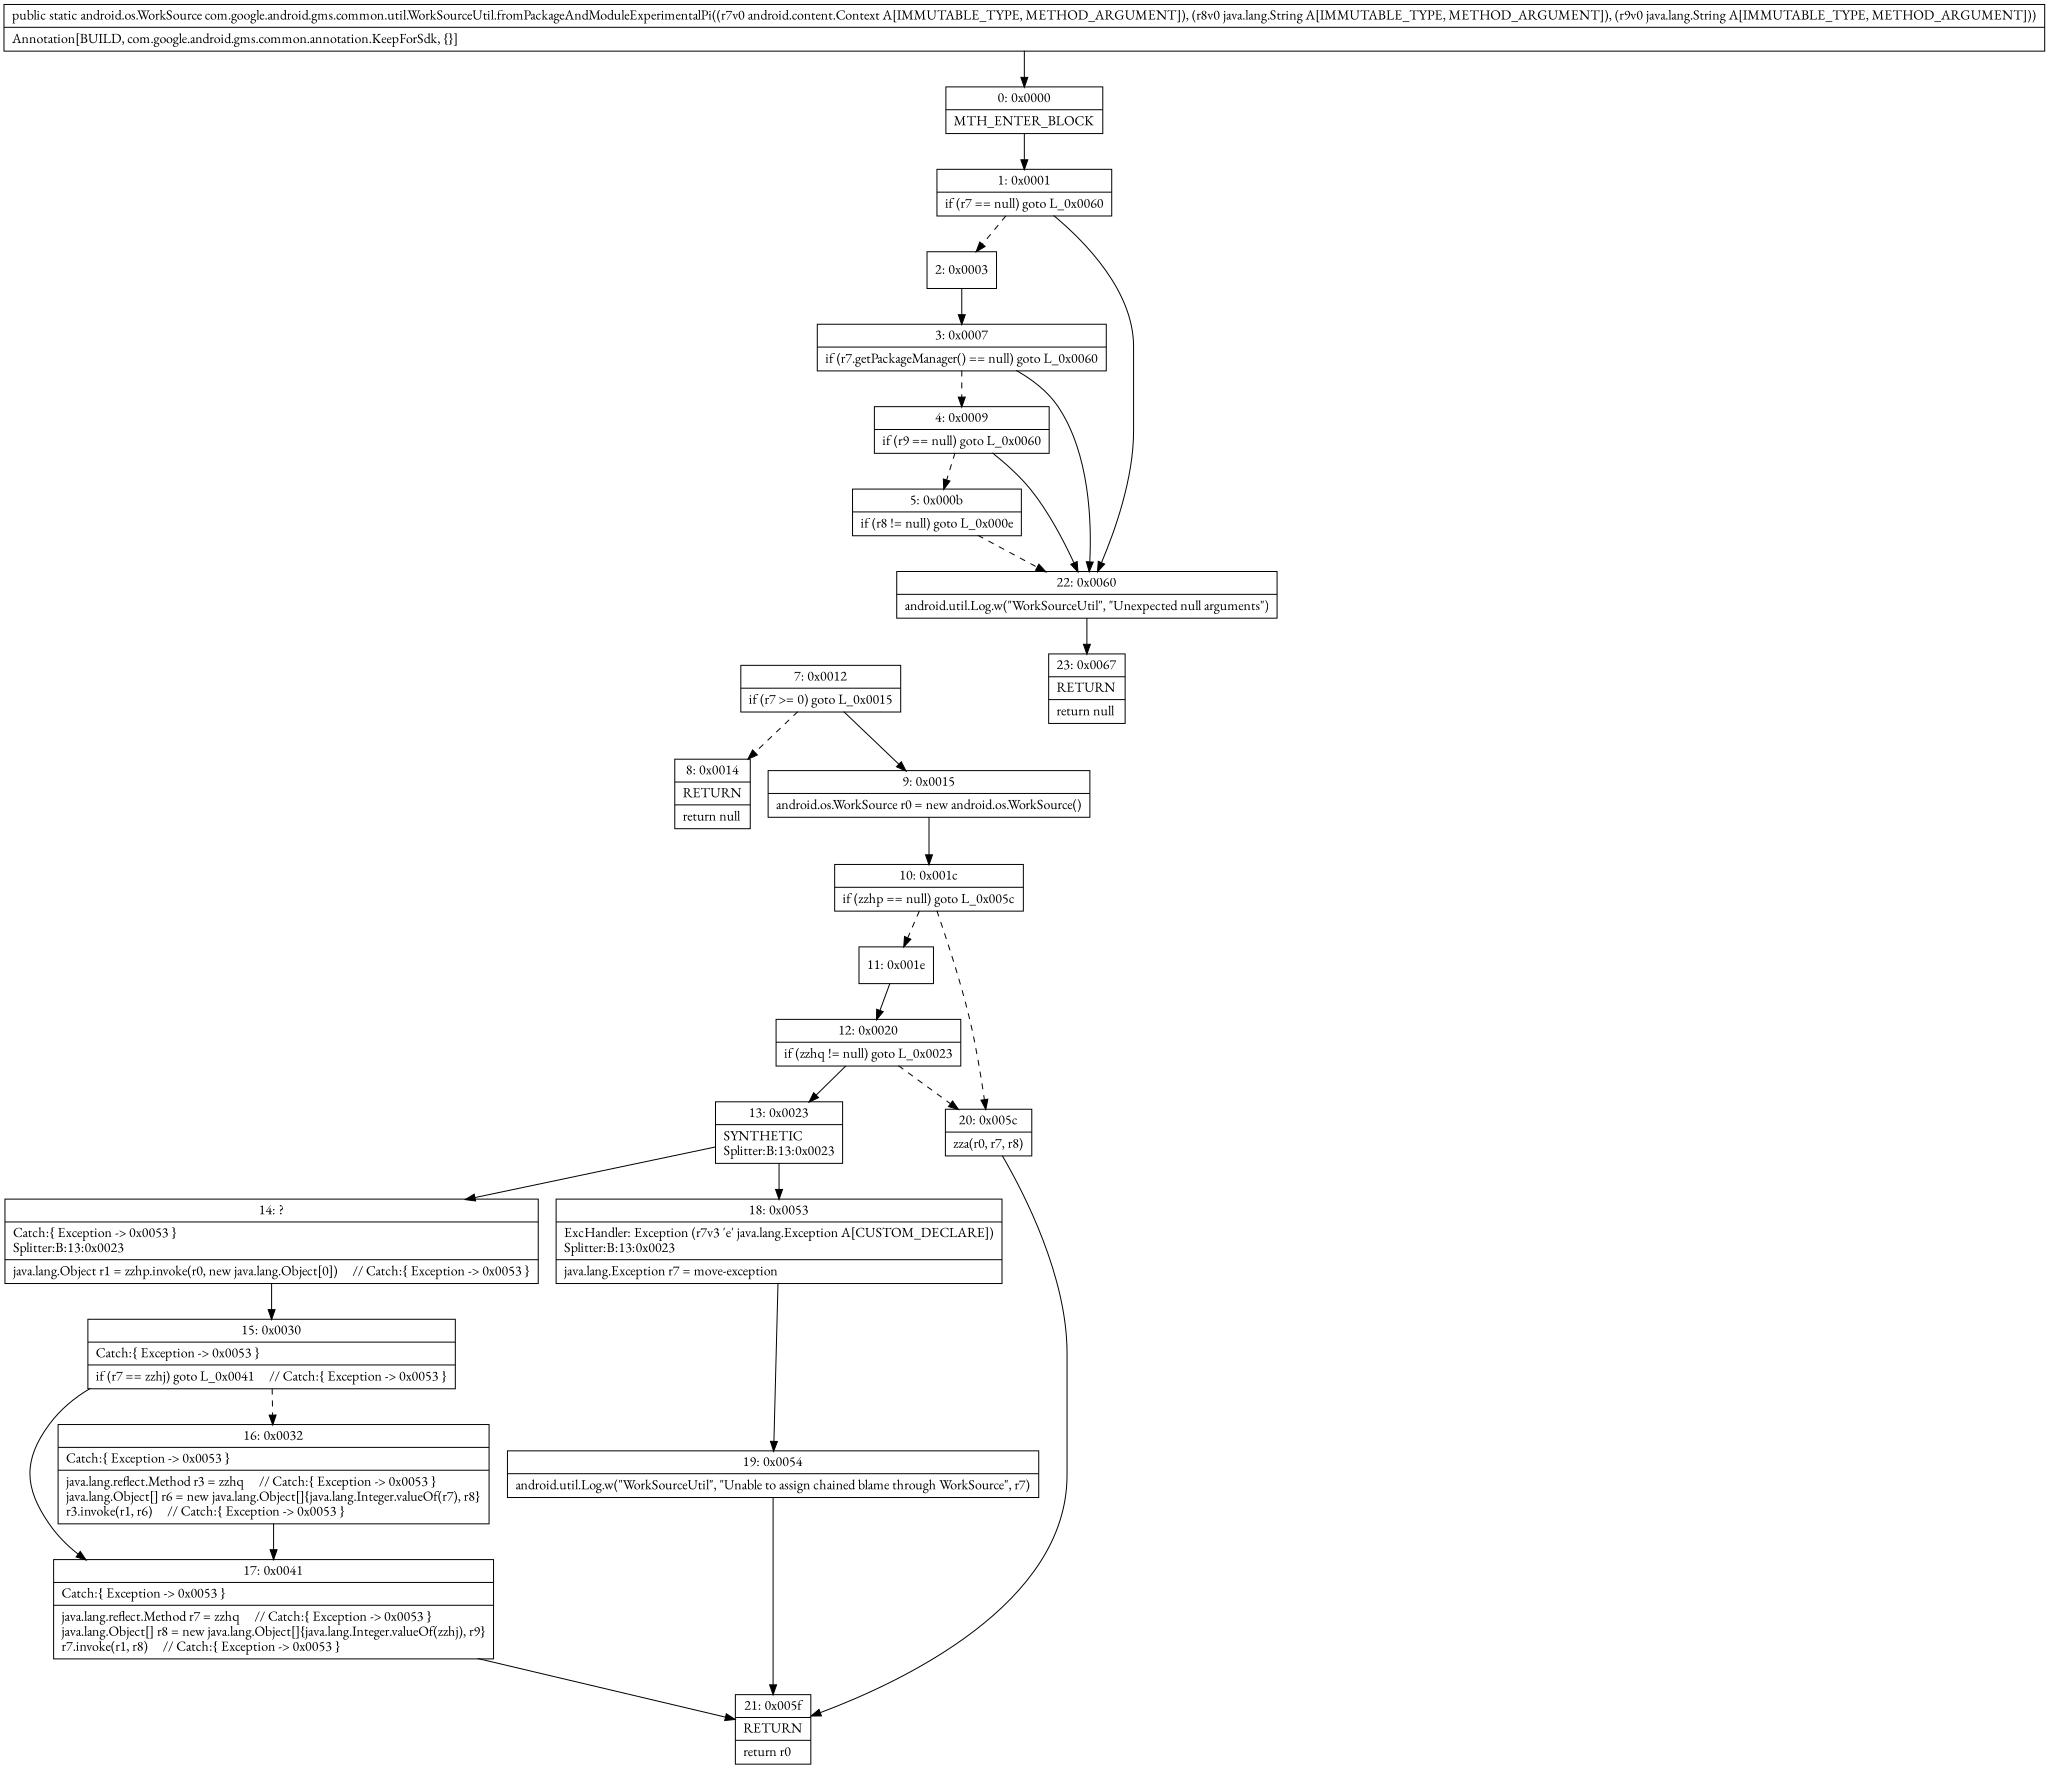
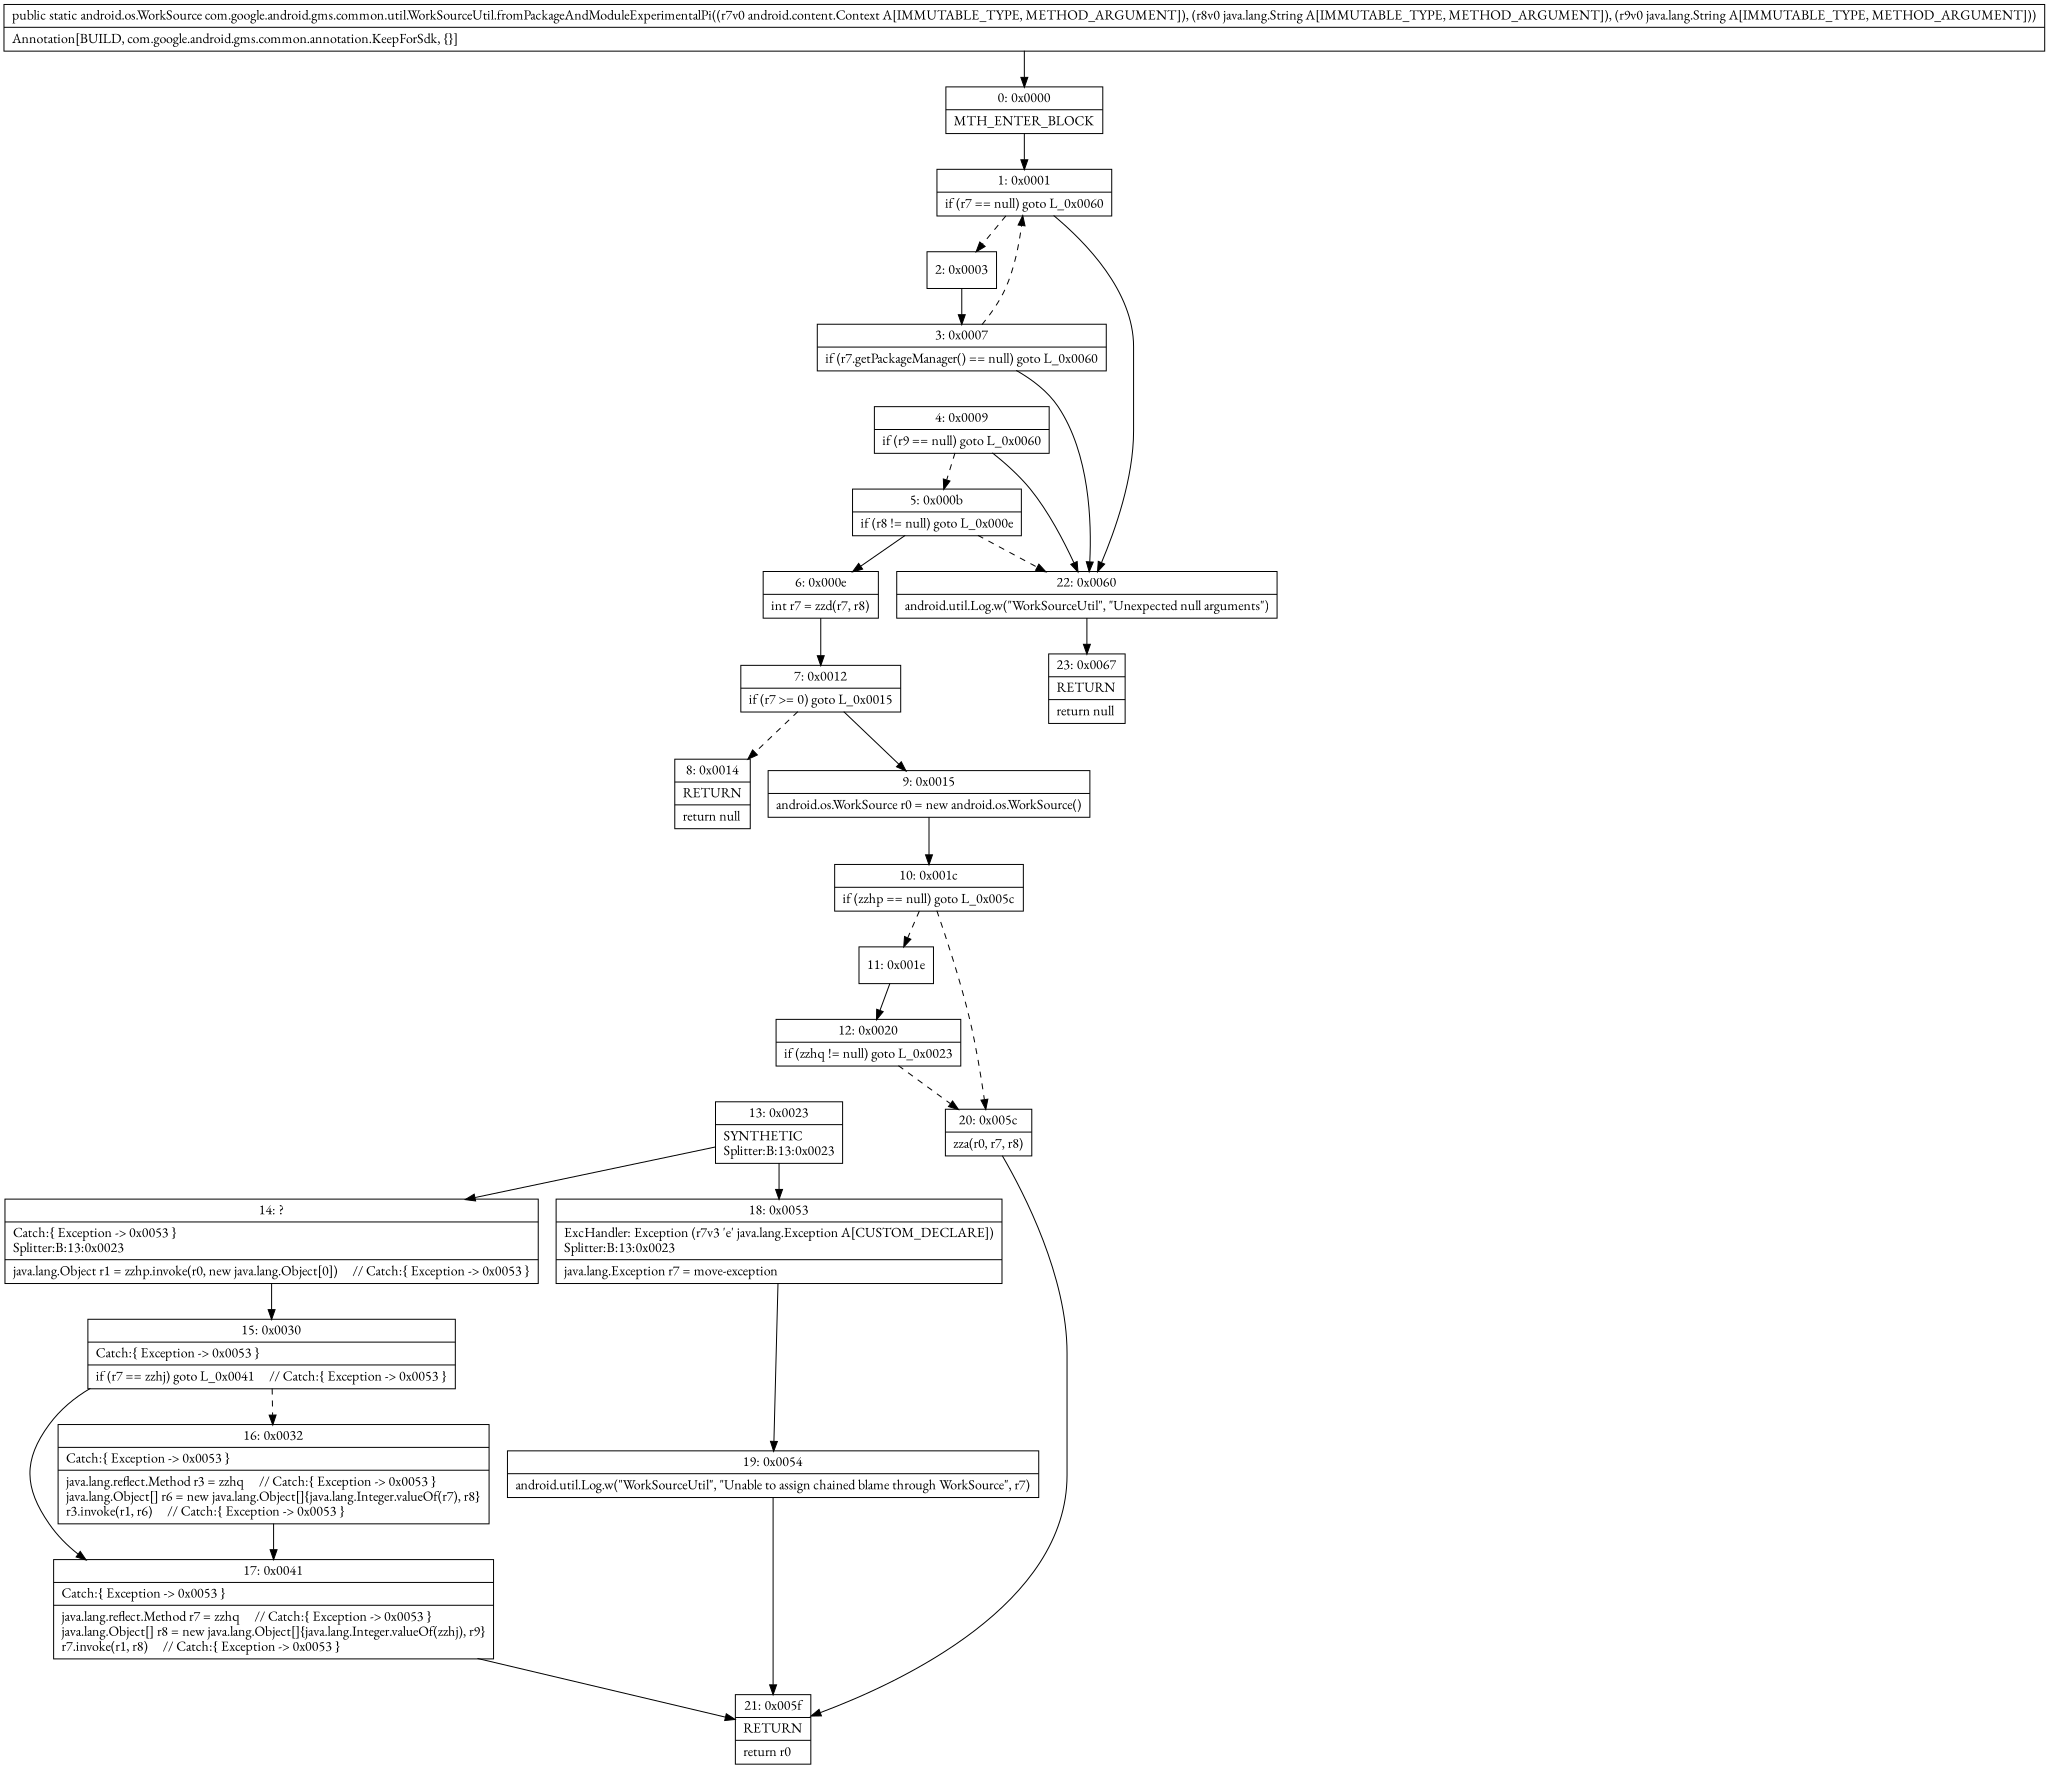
(962, 384) -> (1010, 278)
none -> (821, 595)
(831, 1080) -> none
